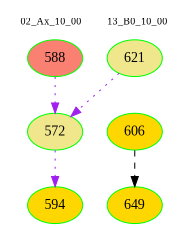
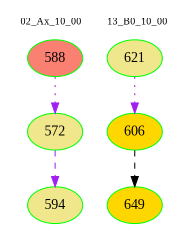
(106, 85) -> (135, 90)
(55, 163) -> (55, 163)
(55, 205) -> (55, 205)
